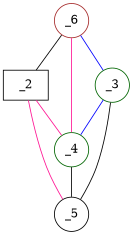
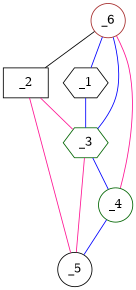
none -> (86, 83)
(112, 85) -> (86, 143)
(49, 118) -> (57, 114)
(101, 153) -> (80, 205)
(72, 182) -> (95, 237)
